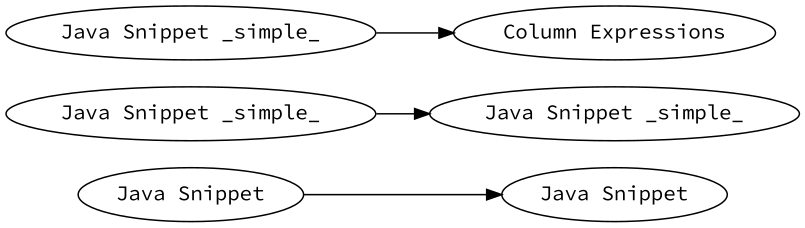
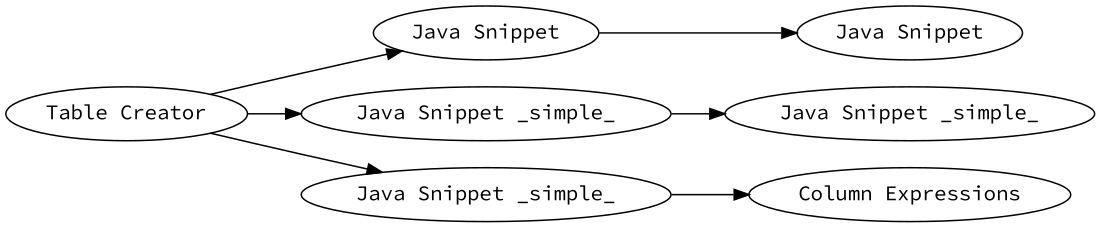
none -> (127, 114)
